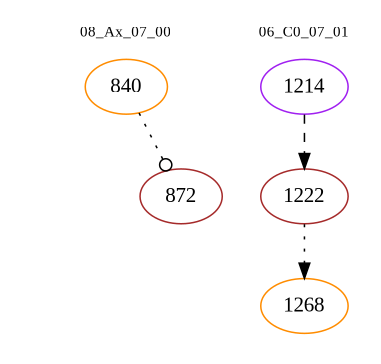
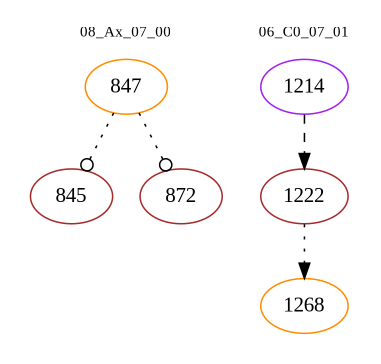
(126, 87) -> (126, 87)
none -> (72, 196)
